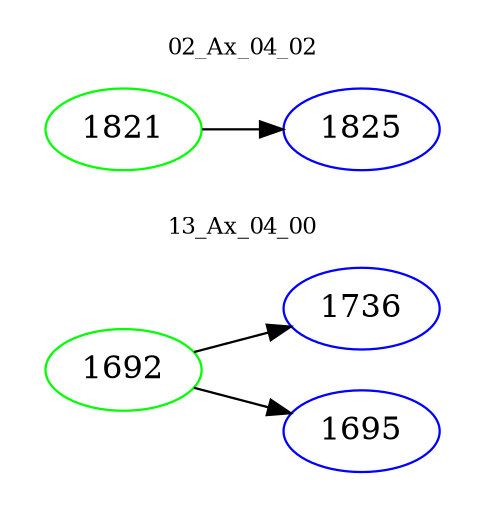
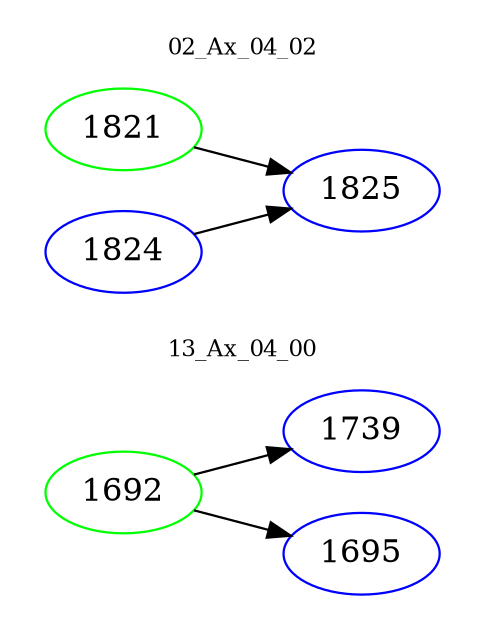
none -> (124, 252)
(362, 309) -> (362, 431)
